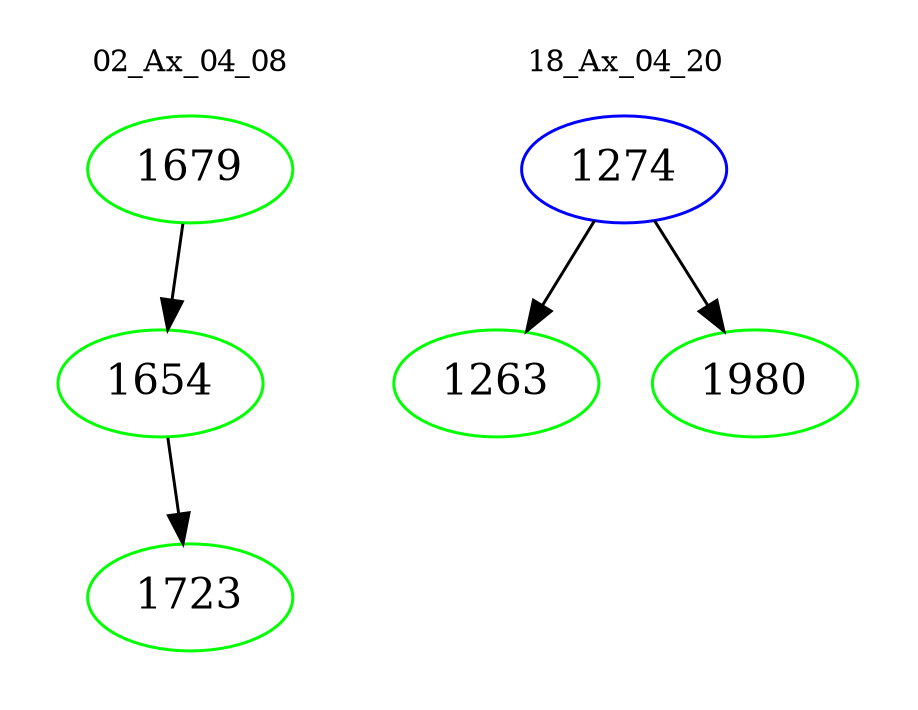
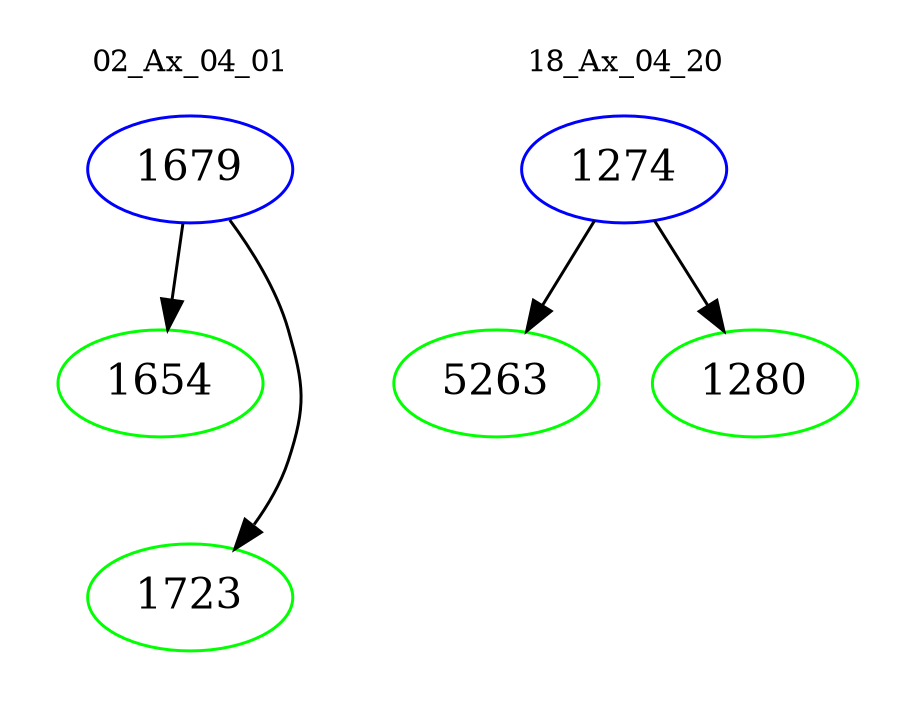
(190, 64) -> (190, 64)
(190, 169) -> (190, 169)
(496, 383) -> (496, 383)
(755, 383) -> (755, 383)
(173, 476) -> (298, 369)
